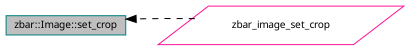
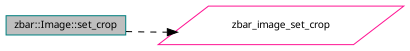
(166, 19) -> (147, 32)
